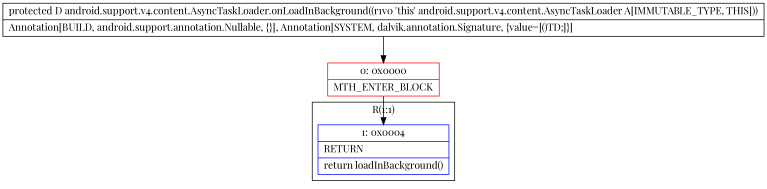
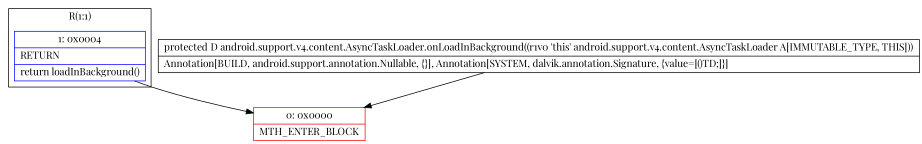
(383, 107) -> (190, 98)
